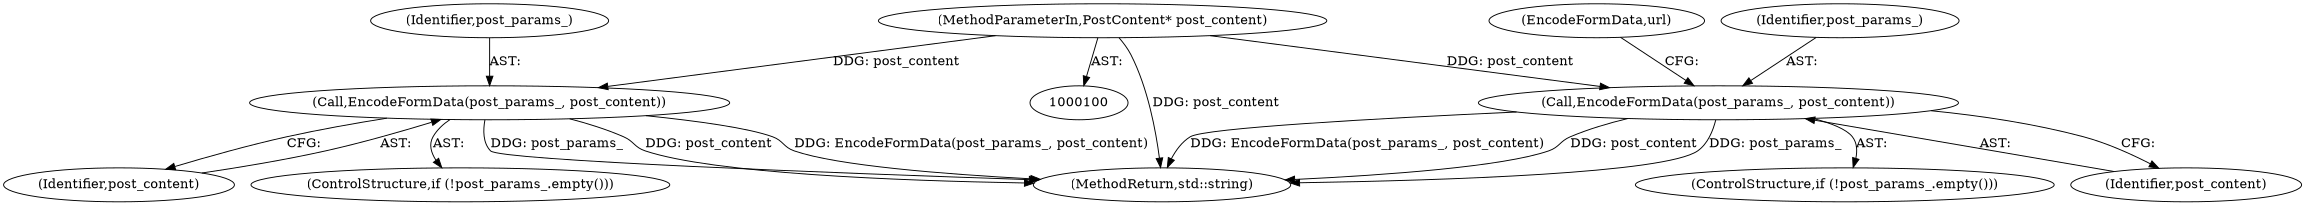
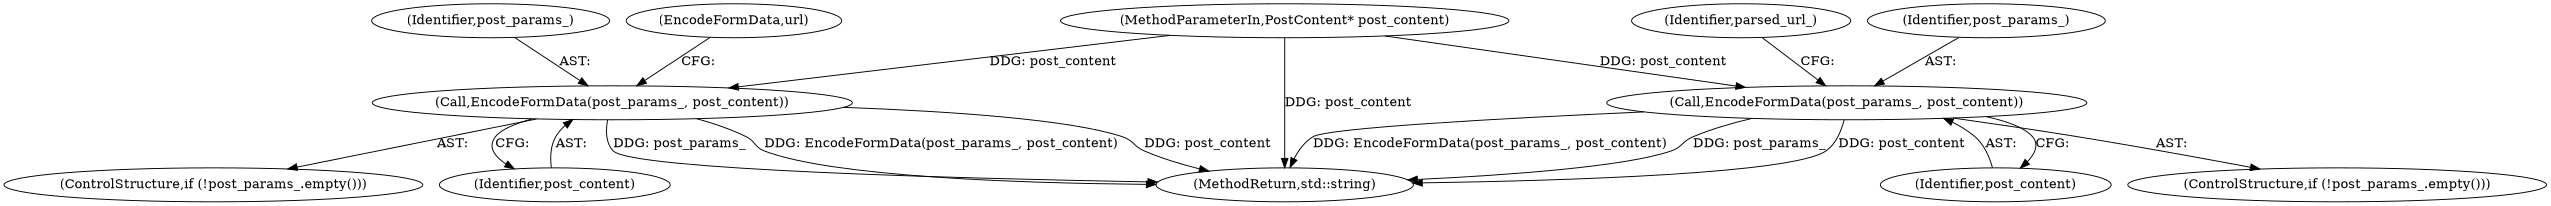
none -> (1741, 21)
(1079, 103) -> none
